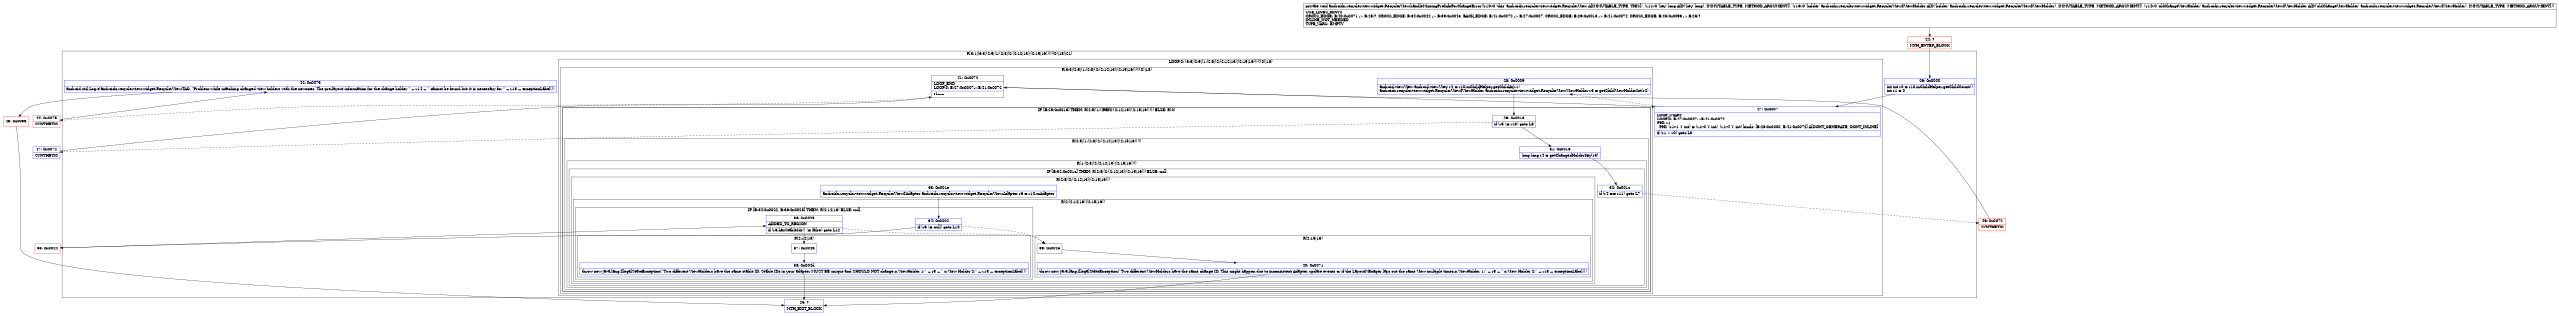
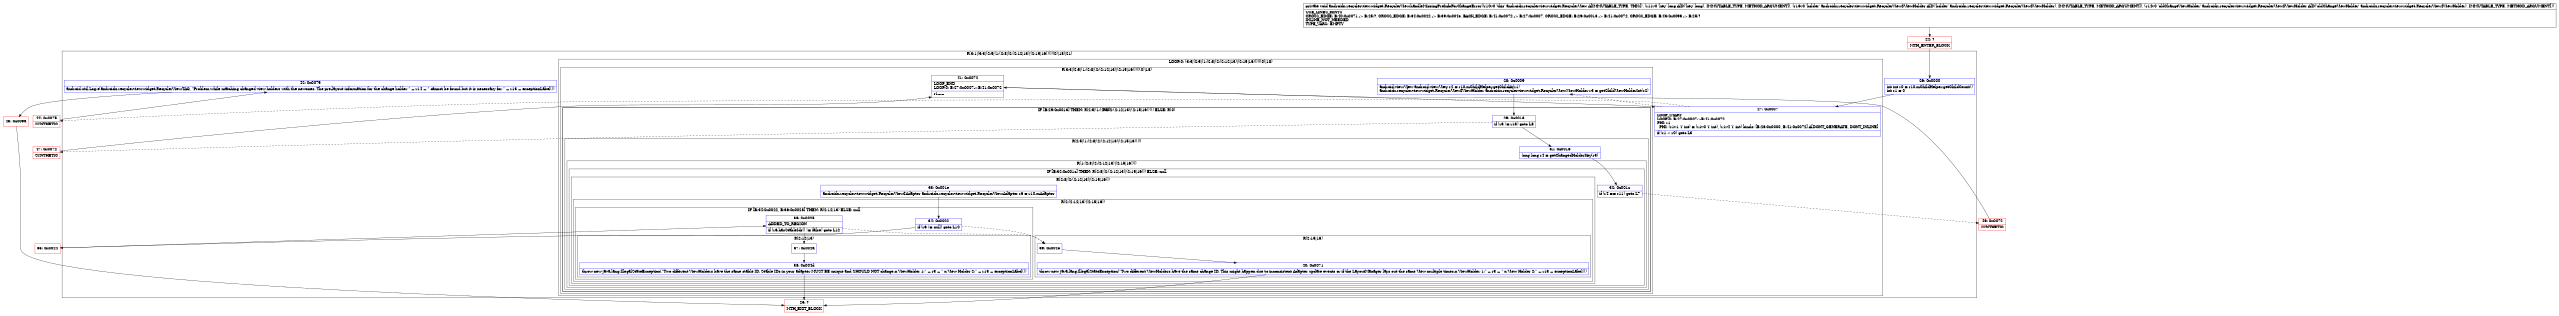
(497, 105) -> (876, 100)
(46, 153) -> (46, 153)
(804, 306) -> (804, 306)
